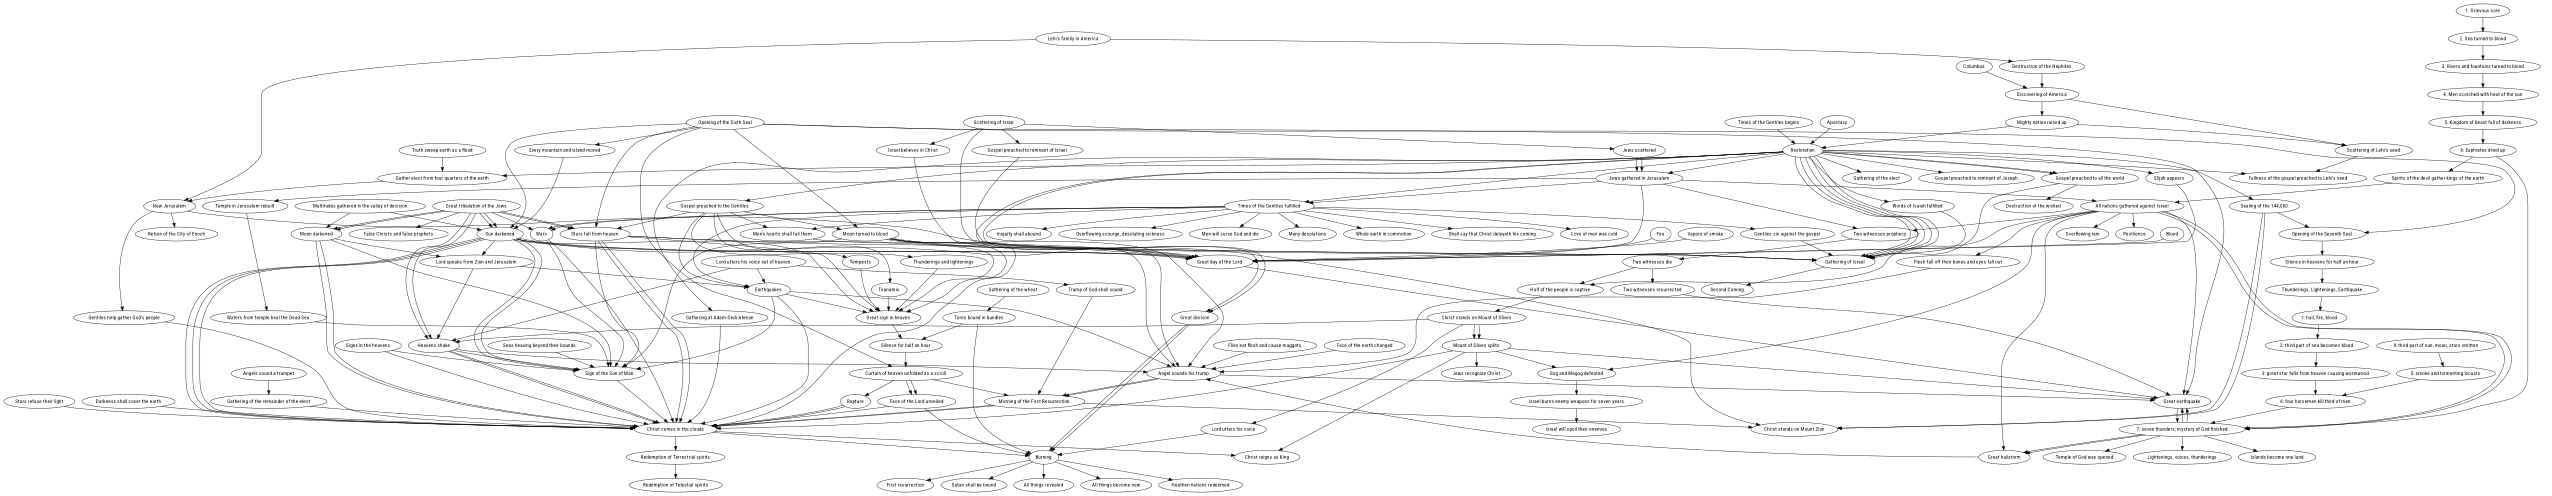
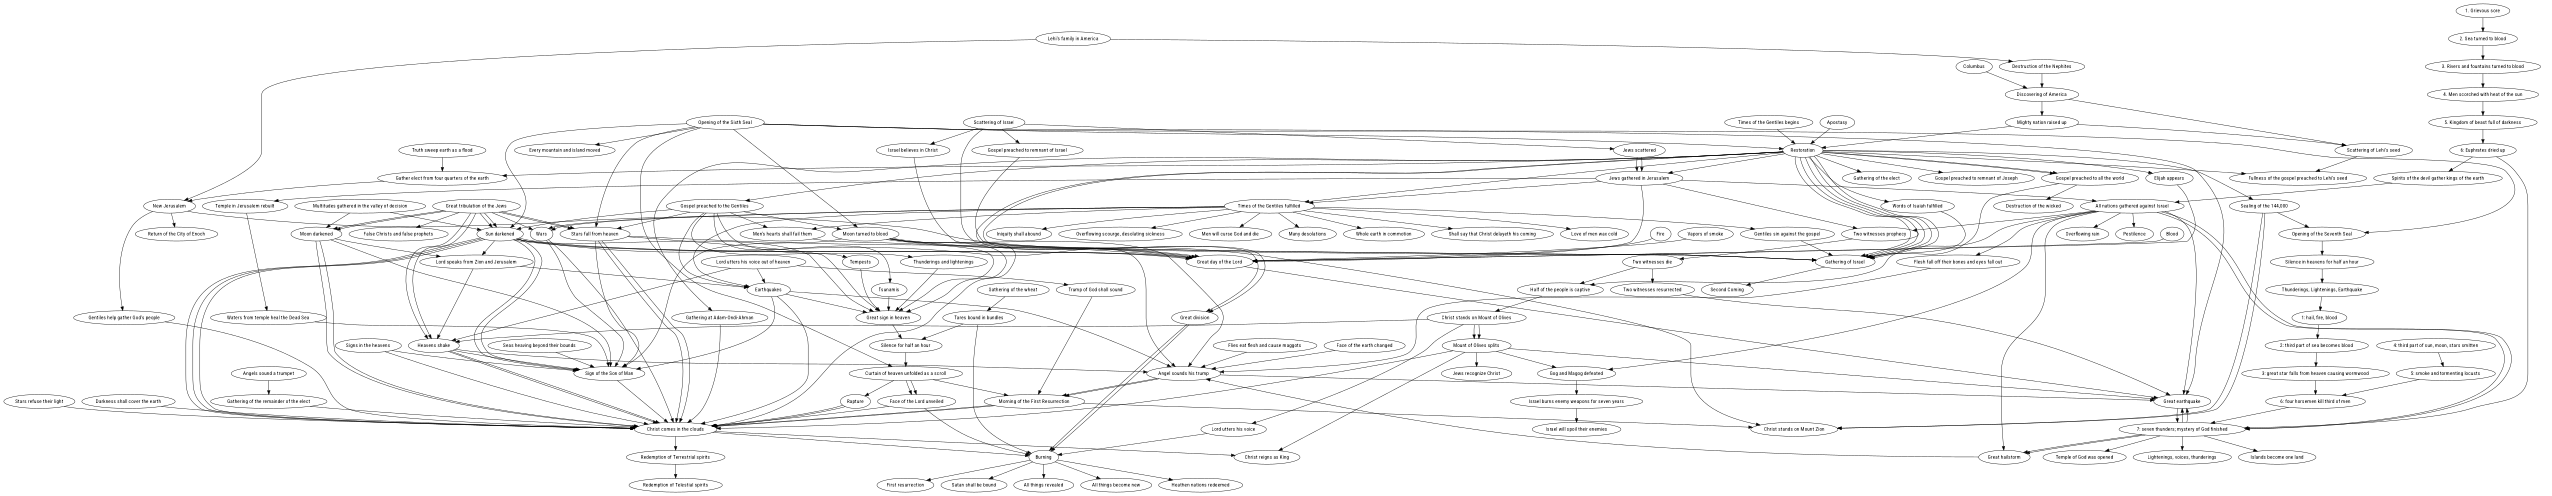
none -> (1195, 134)
(548, 197) -> (592, 218)
(948, 243) -> none
